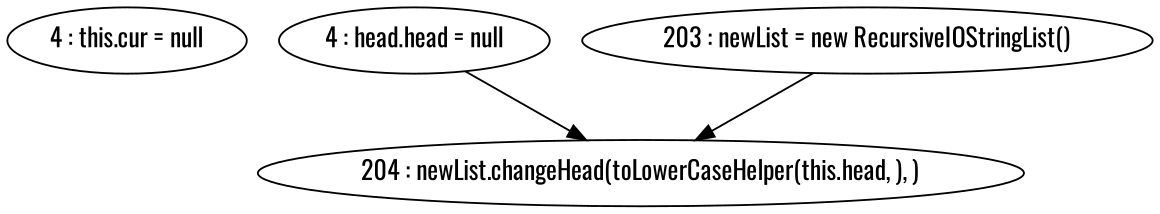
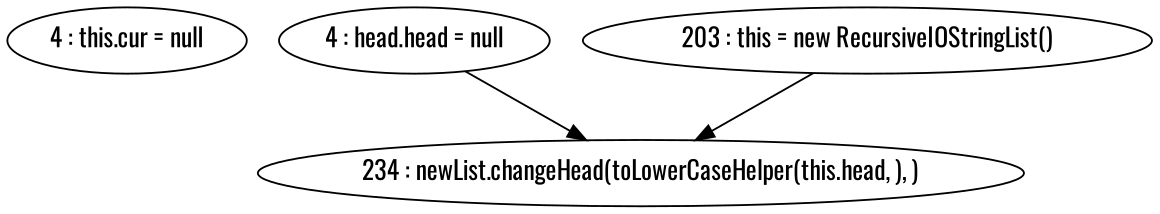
(867, 41) -> (867, 41)
(641, 173) -> (641, 173)
